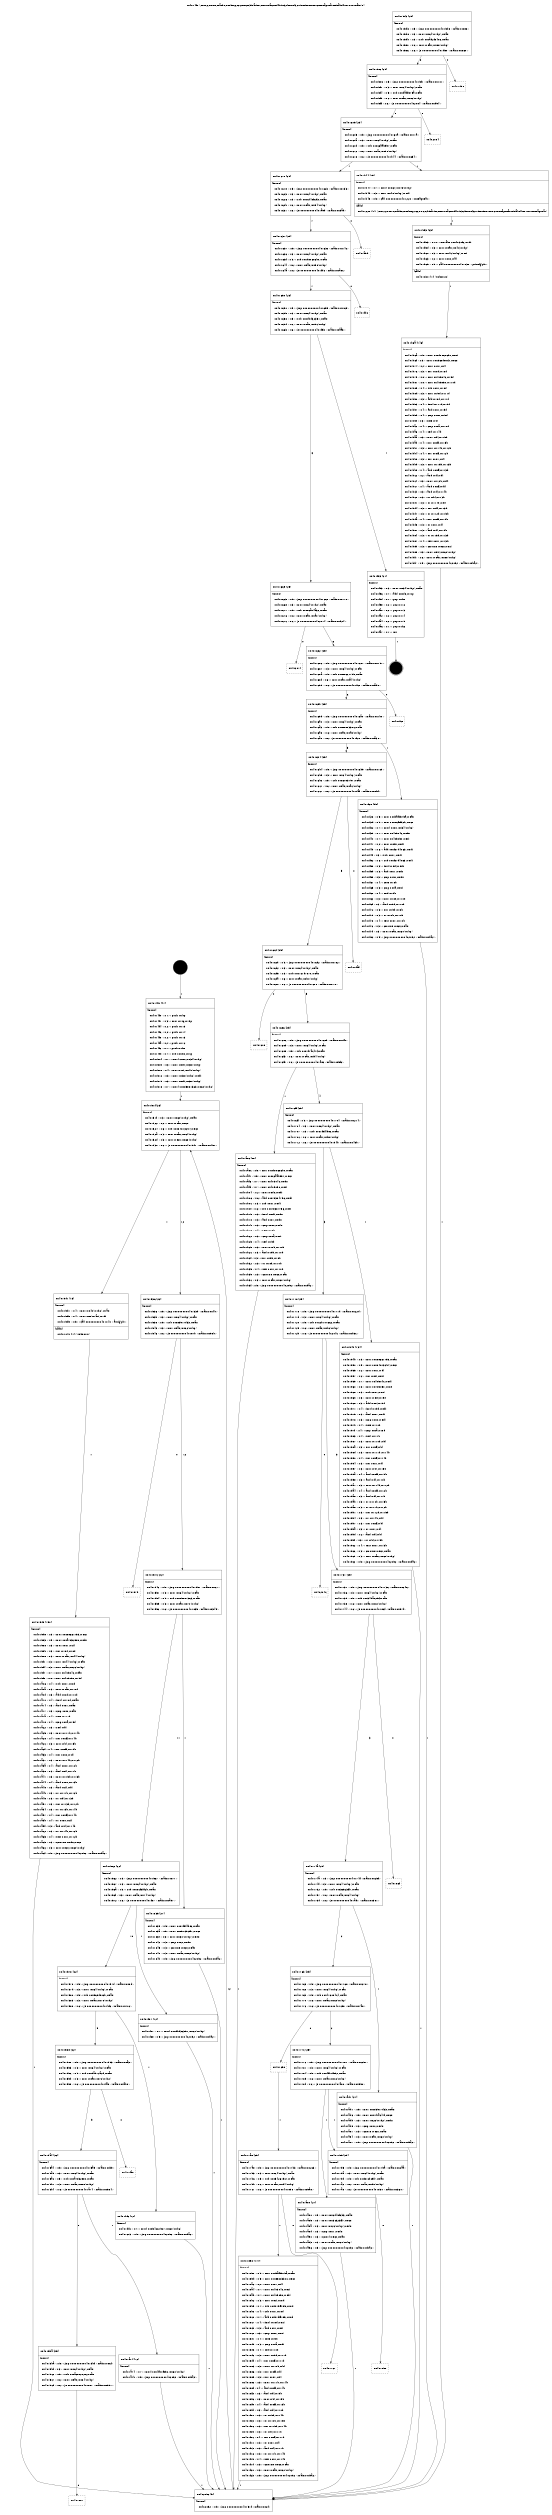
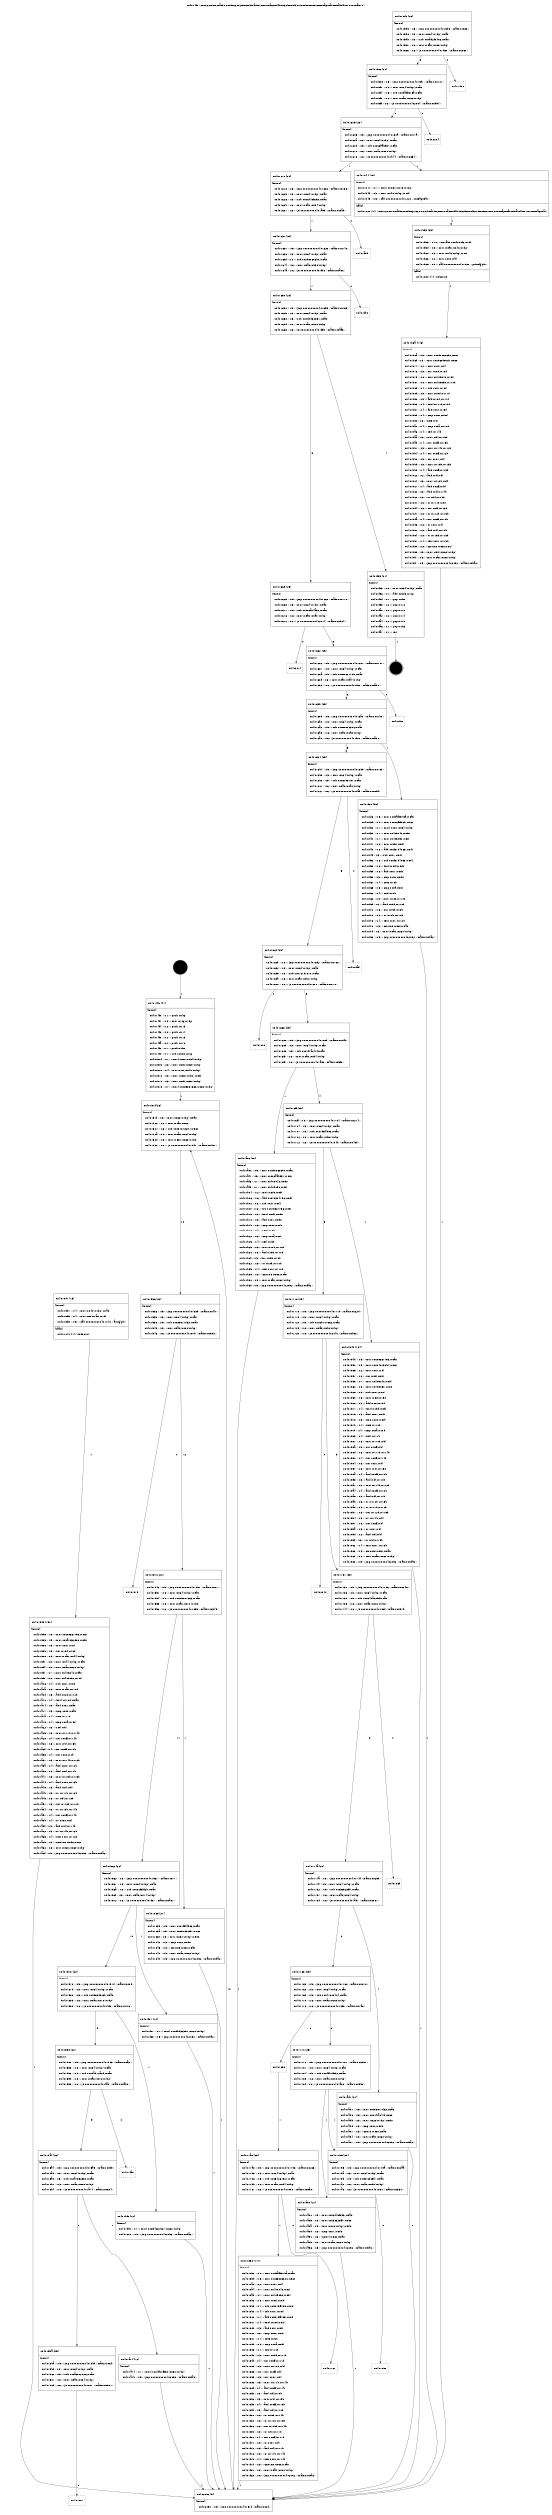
(136, 1221) -> none
